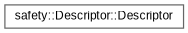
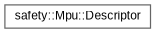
(94, 17) -> (78, 17)
